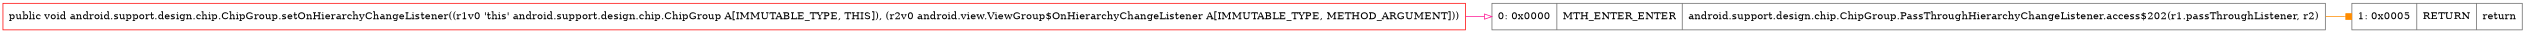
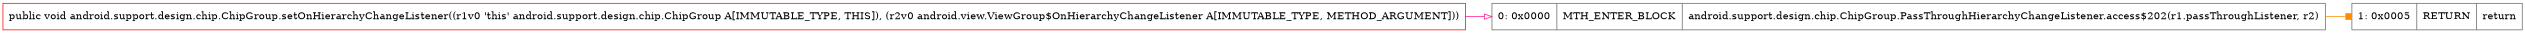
(1620, 16) -> (1620, 16)
